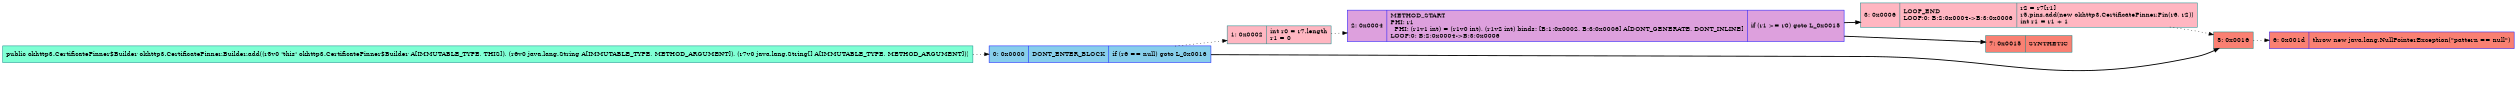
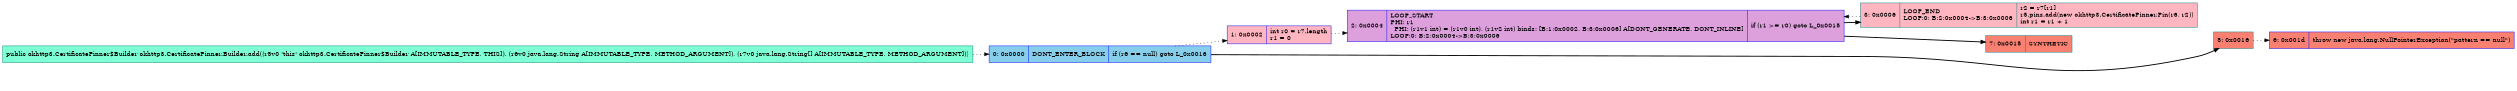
(1418, 16) -> (1412, 16)
(2189, 30) -> (1854, 16)
(1279, 35) -> (1279, 35)
